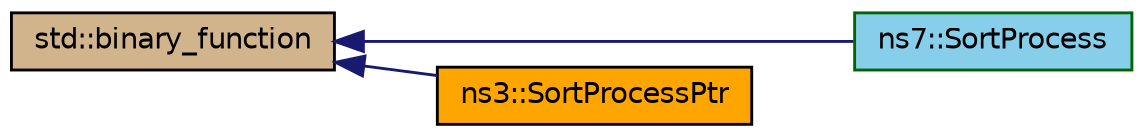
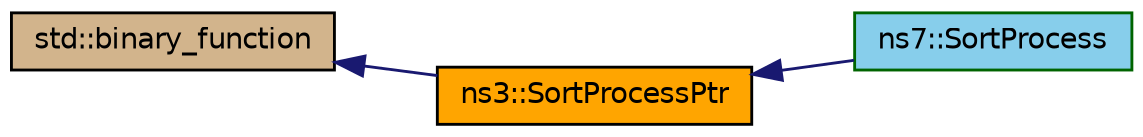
(609, 41) -> (818, 65)
